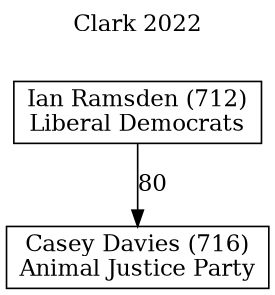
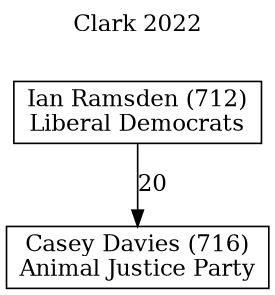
(153, 185) -> (153, 185)
